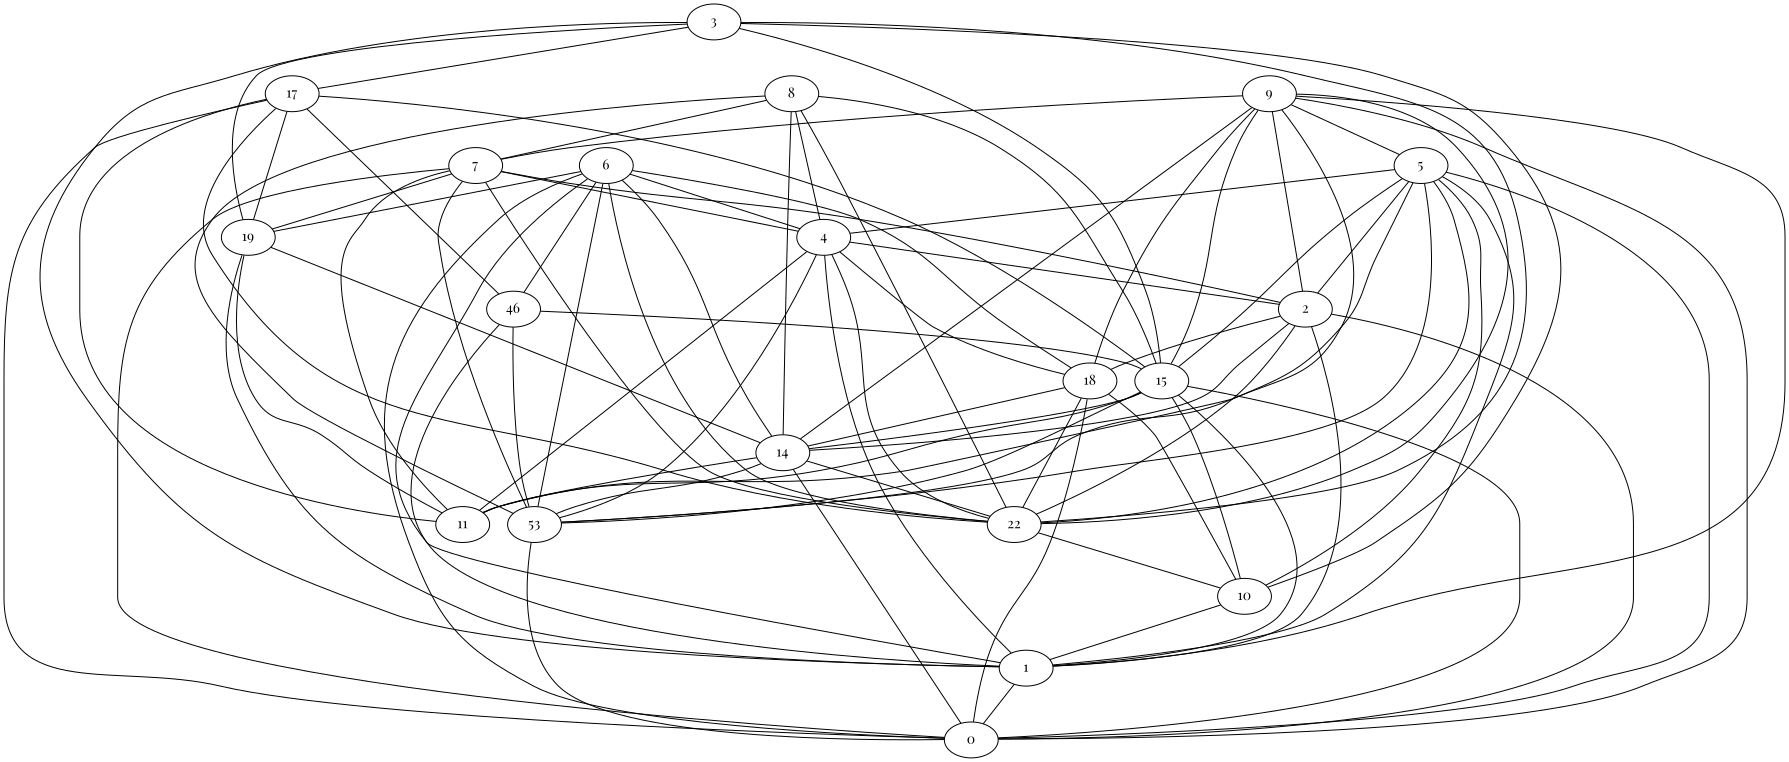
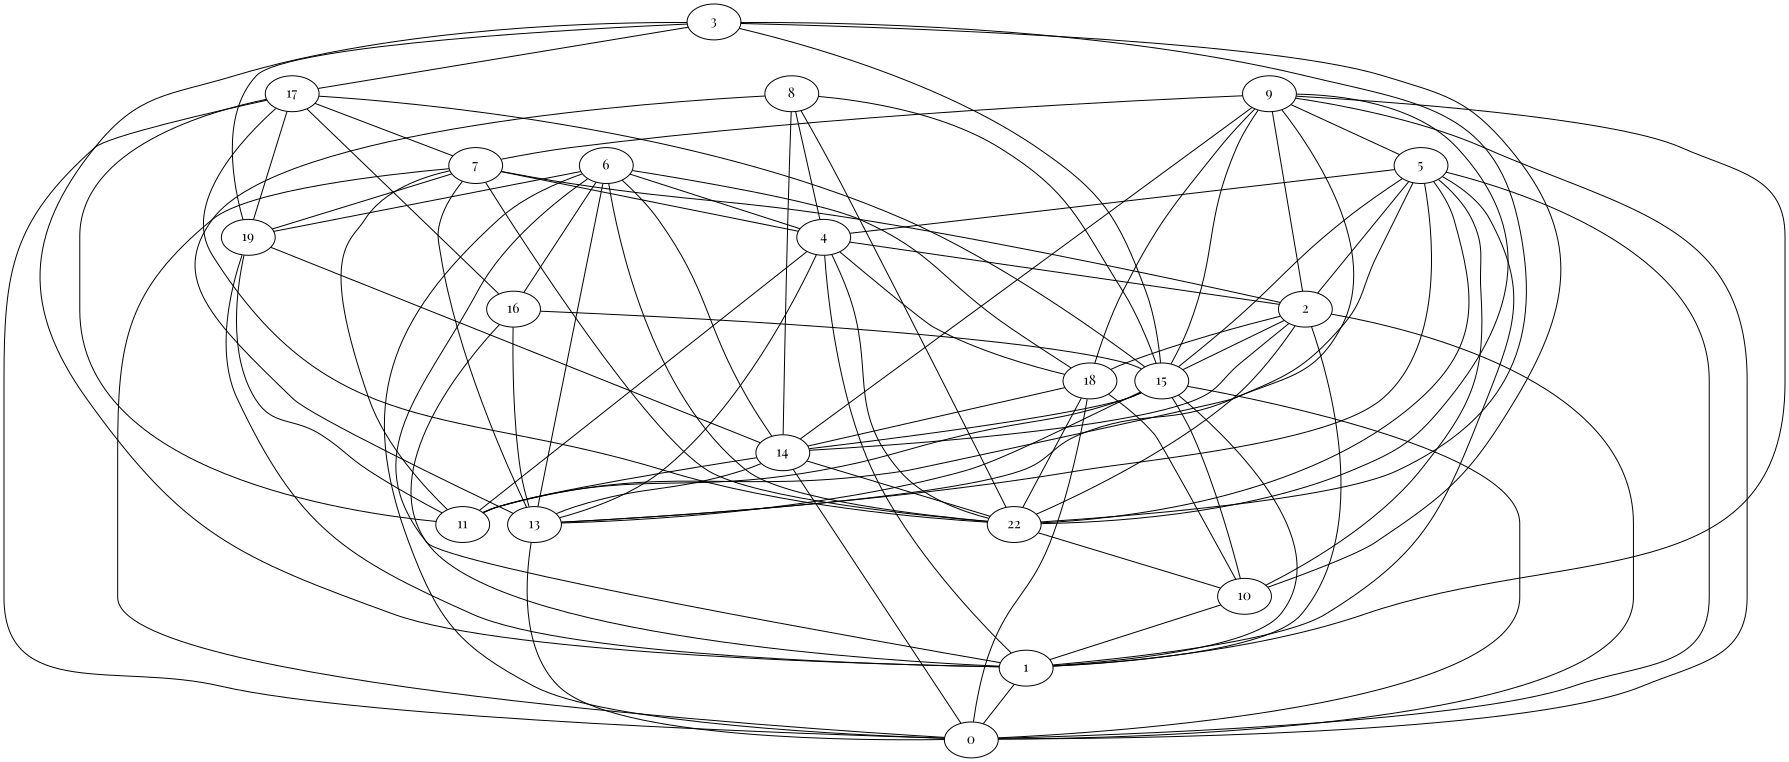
(634, 130) -> (384, 130)
(514, 309) -> (514, 309)
none -> (1234, 345)
(535, 525) -> (535, 525)
